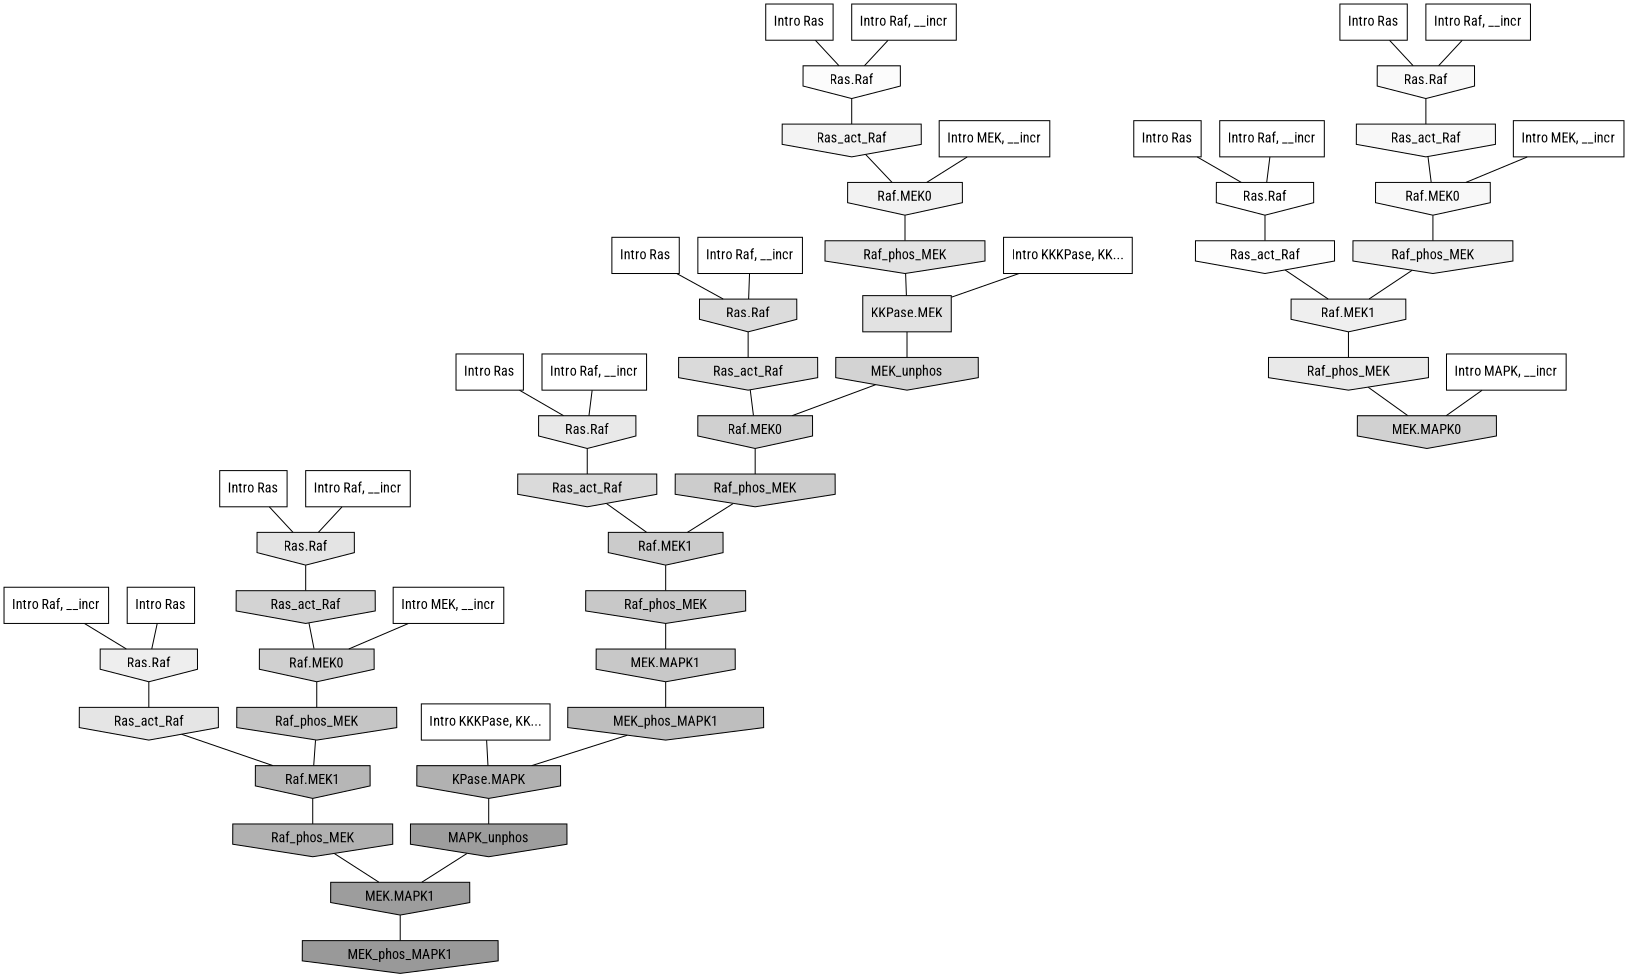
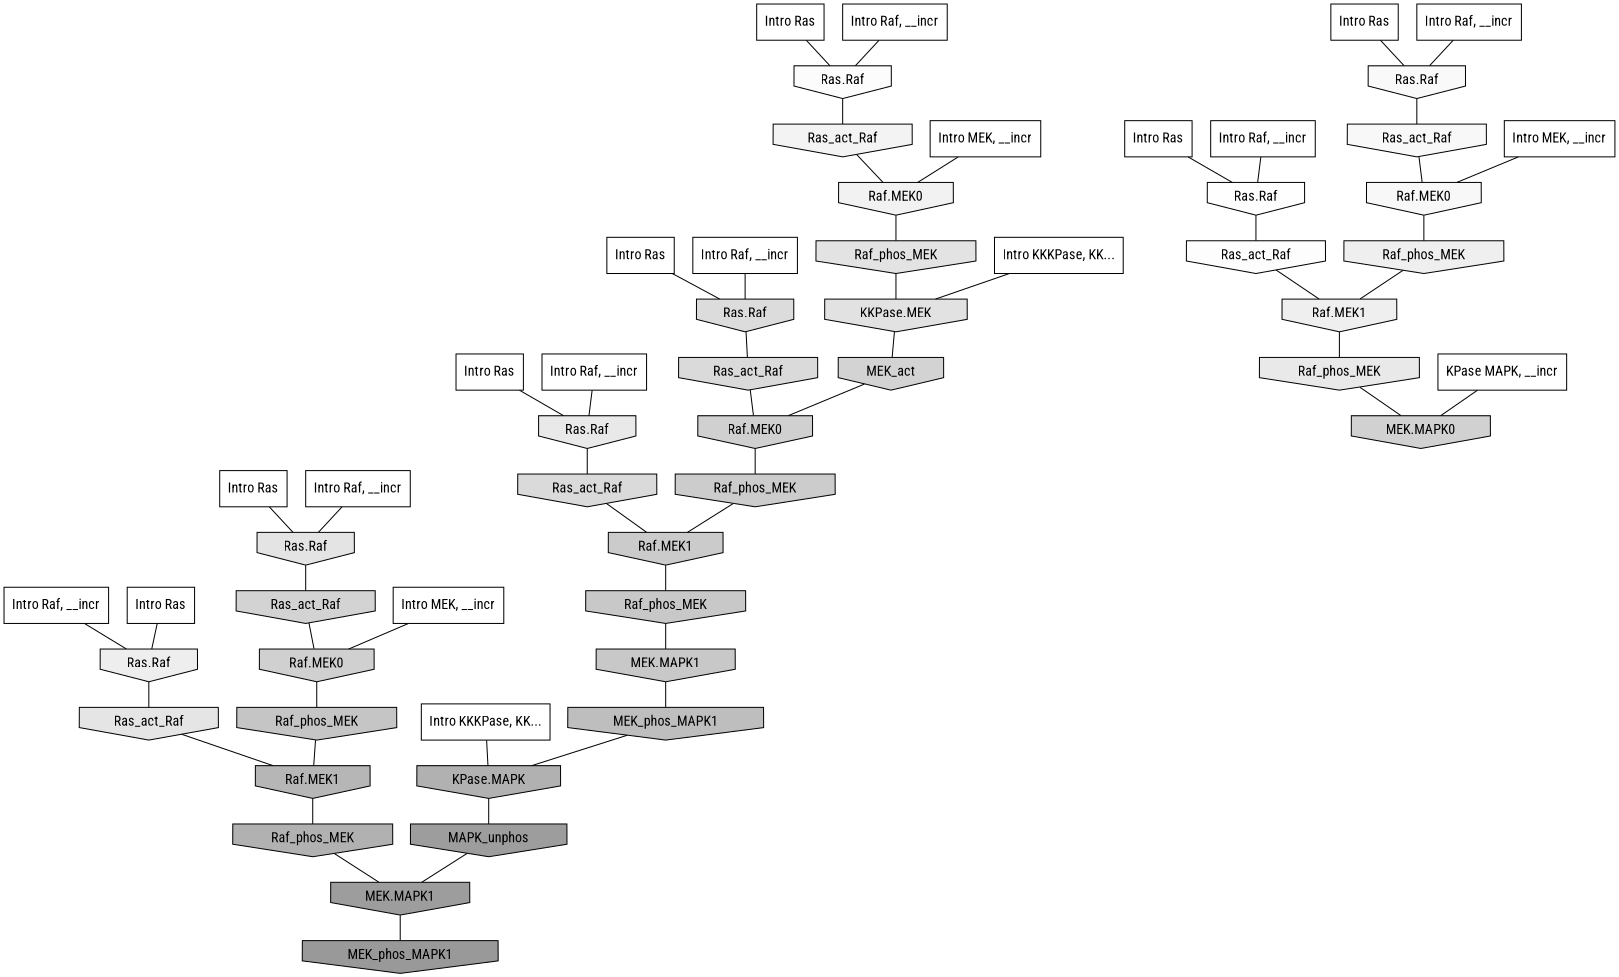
(907, 314) -> (896, 314)
(907, 372) -> (891, 372)
(1506, 372) -> (1502, 372)
